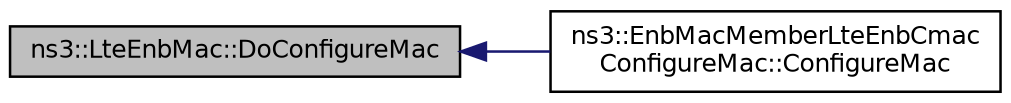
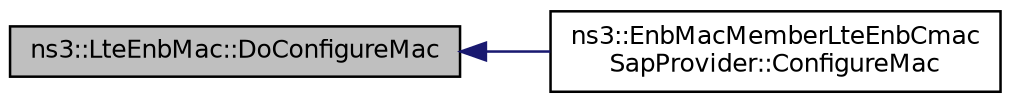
(776, 52) -> (776, 52)
